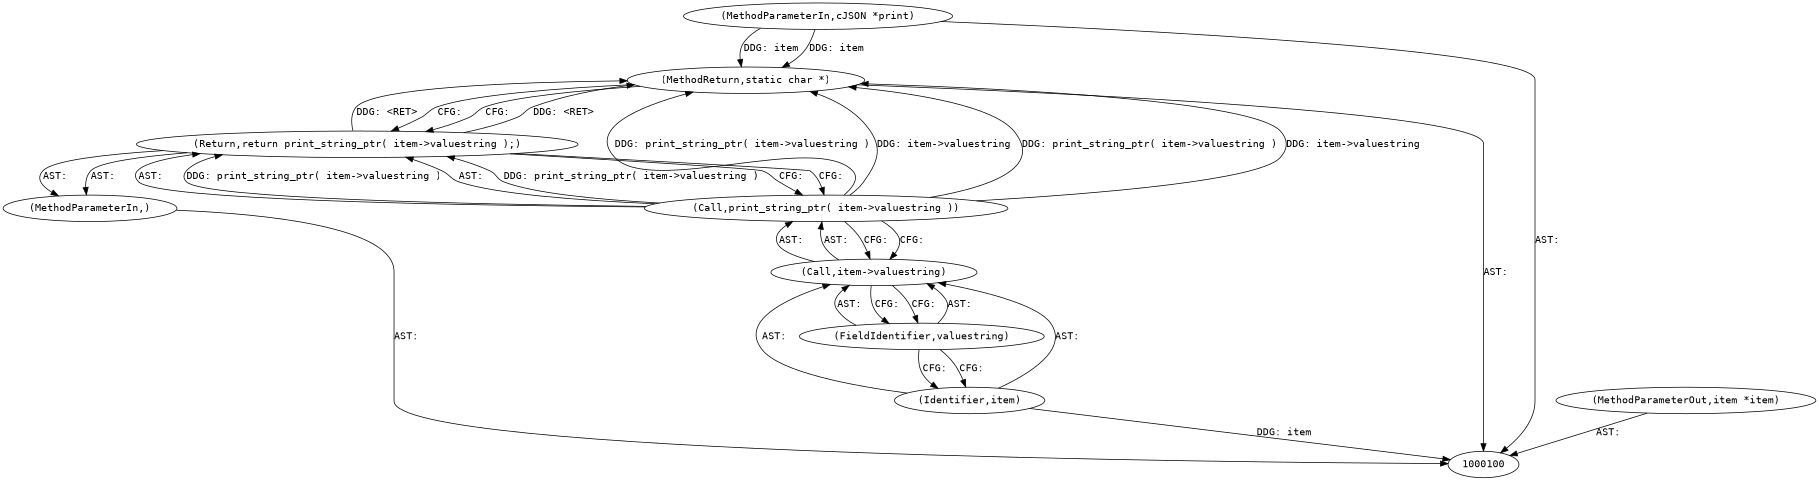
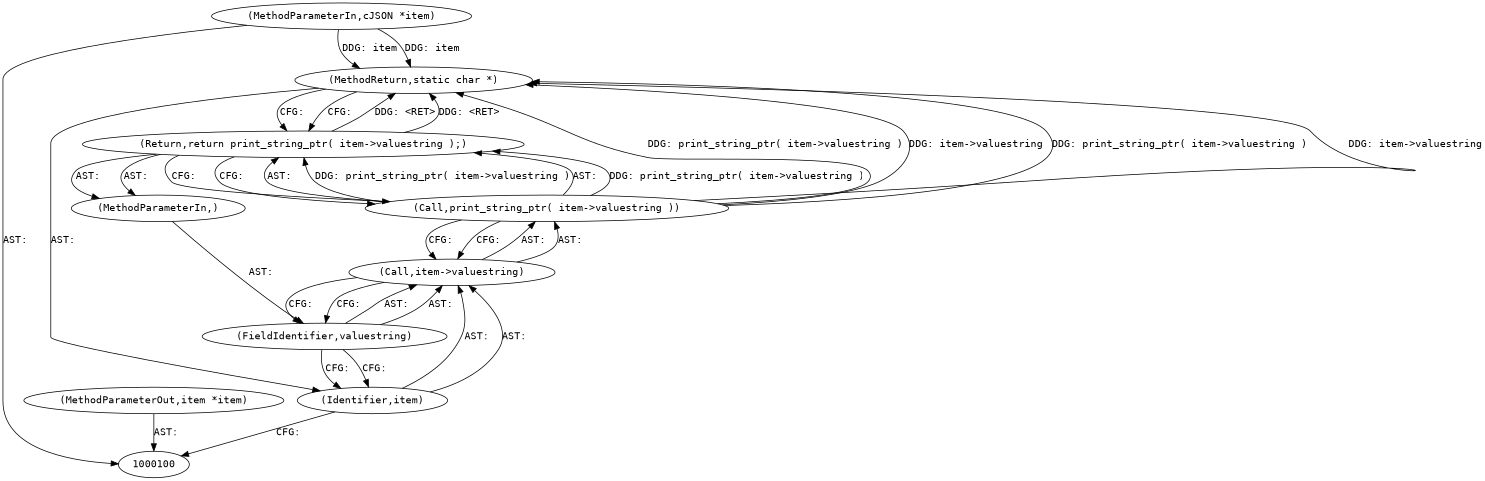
(818, 16) -> (342, 16)
(1322, 112) -> (51, 235)
(1284, 432) -> (292, 432)
(731, 447) -> (233, 272)
